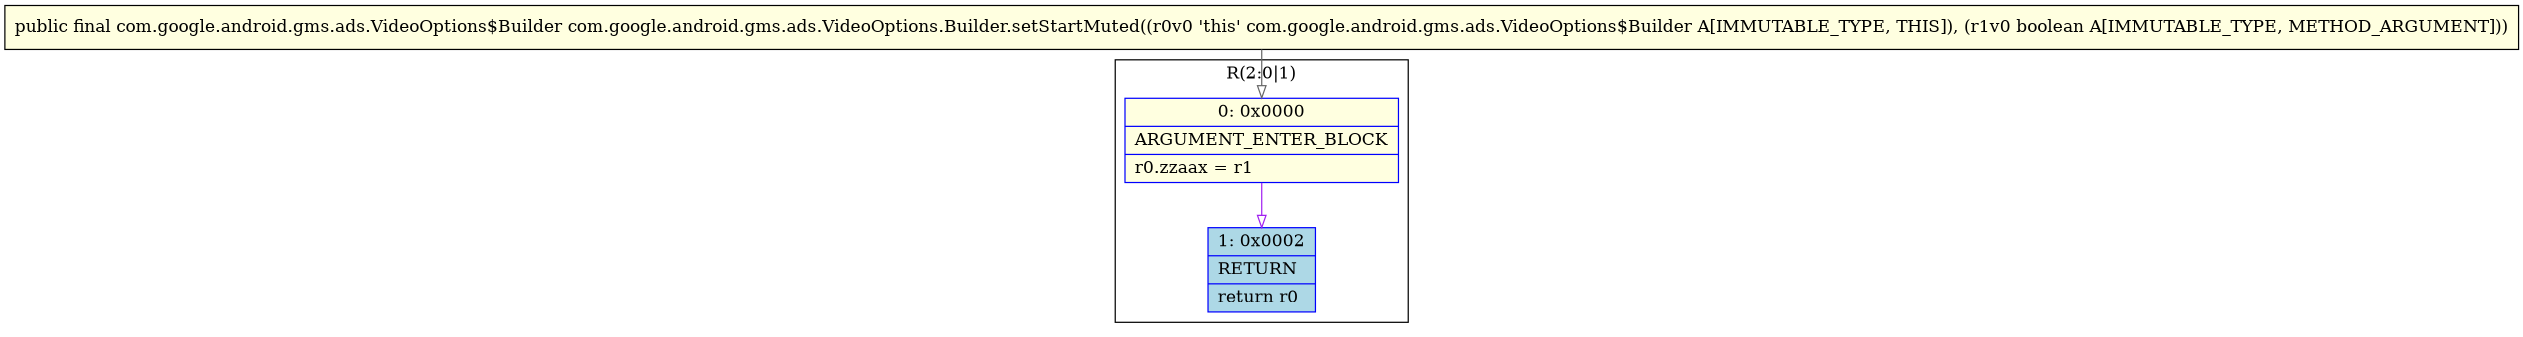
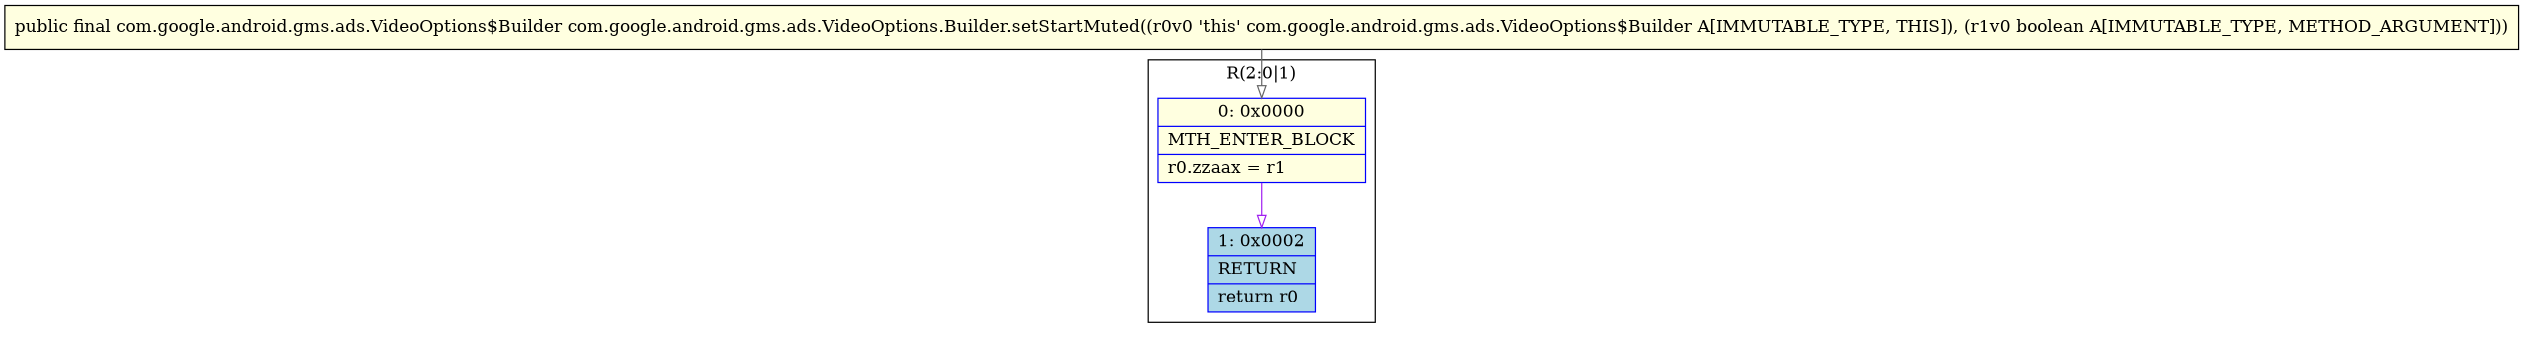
(1262, 140) -> (1262, 140)
